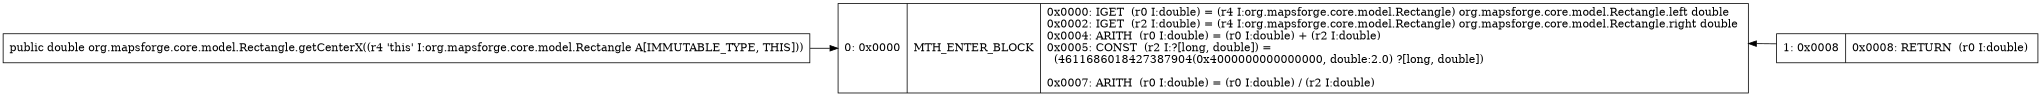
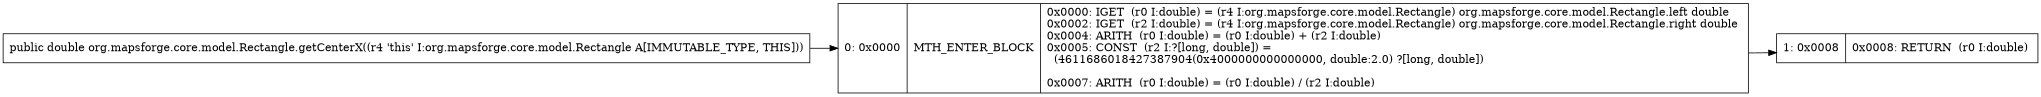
(1767, 44) -> (1759, 53)
